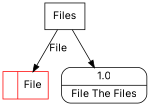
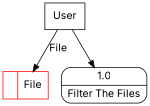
(65, 16) -> (65, 16)
(104, 94) -> (104, 94)
